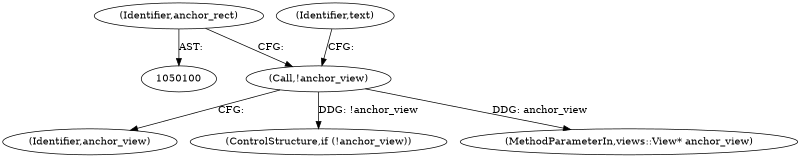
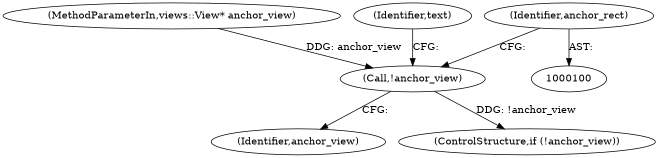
(179, 79) -> (569, 79)
(464, 109) -> (292, 47)
